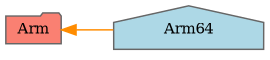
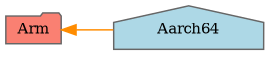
(189, 30) -> (189, 30)
